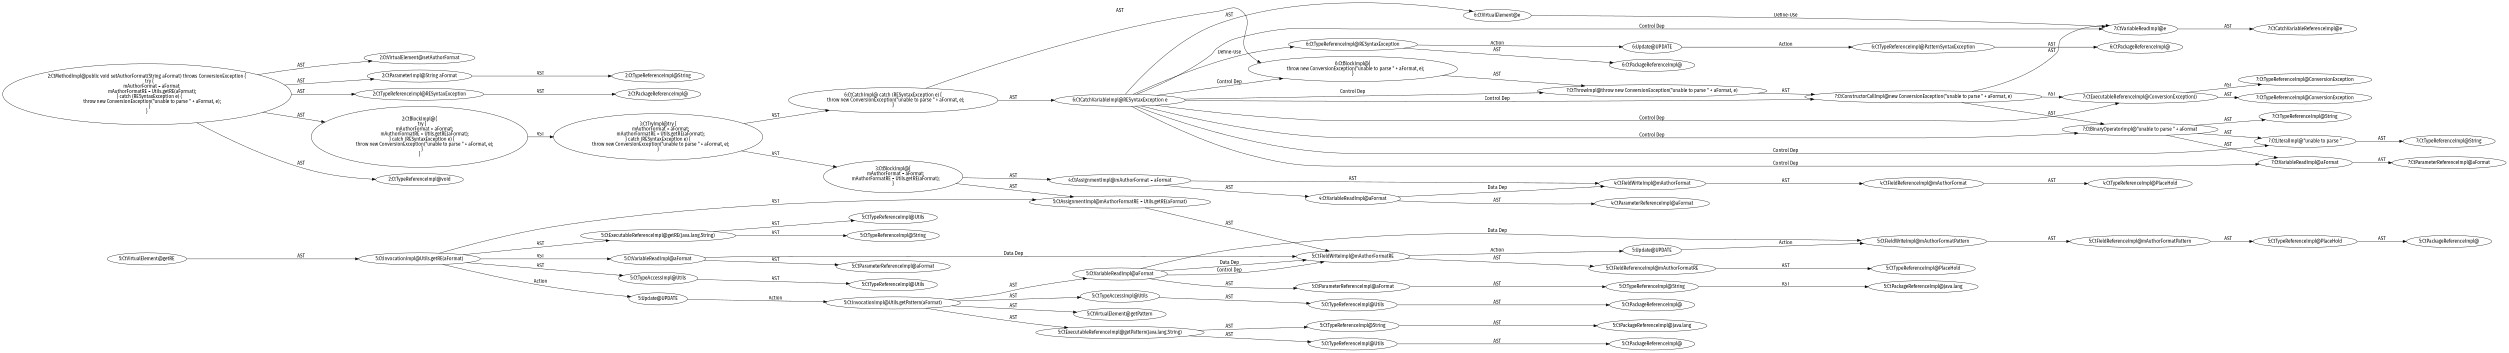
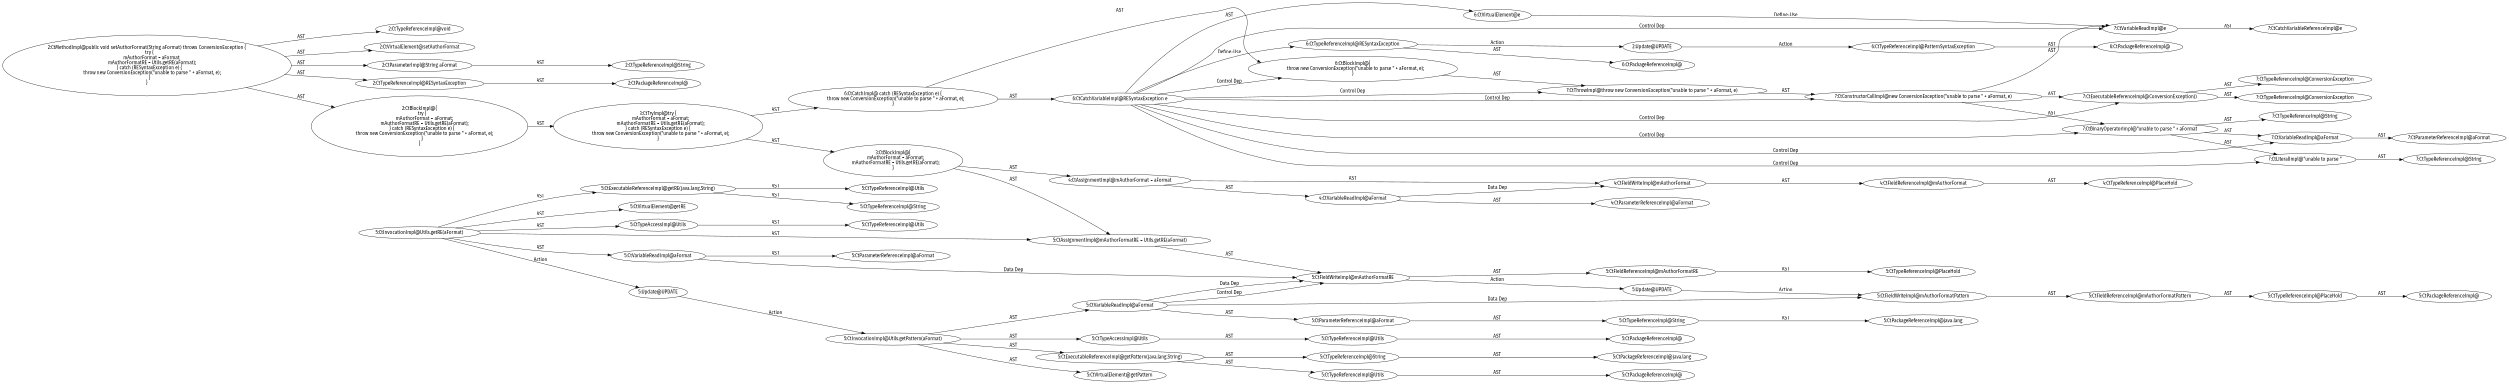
(1652, 47) -> (1652, 47)
(271, 259) -> (537, 218)
